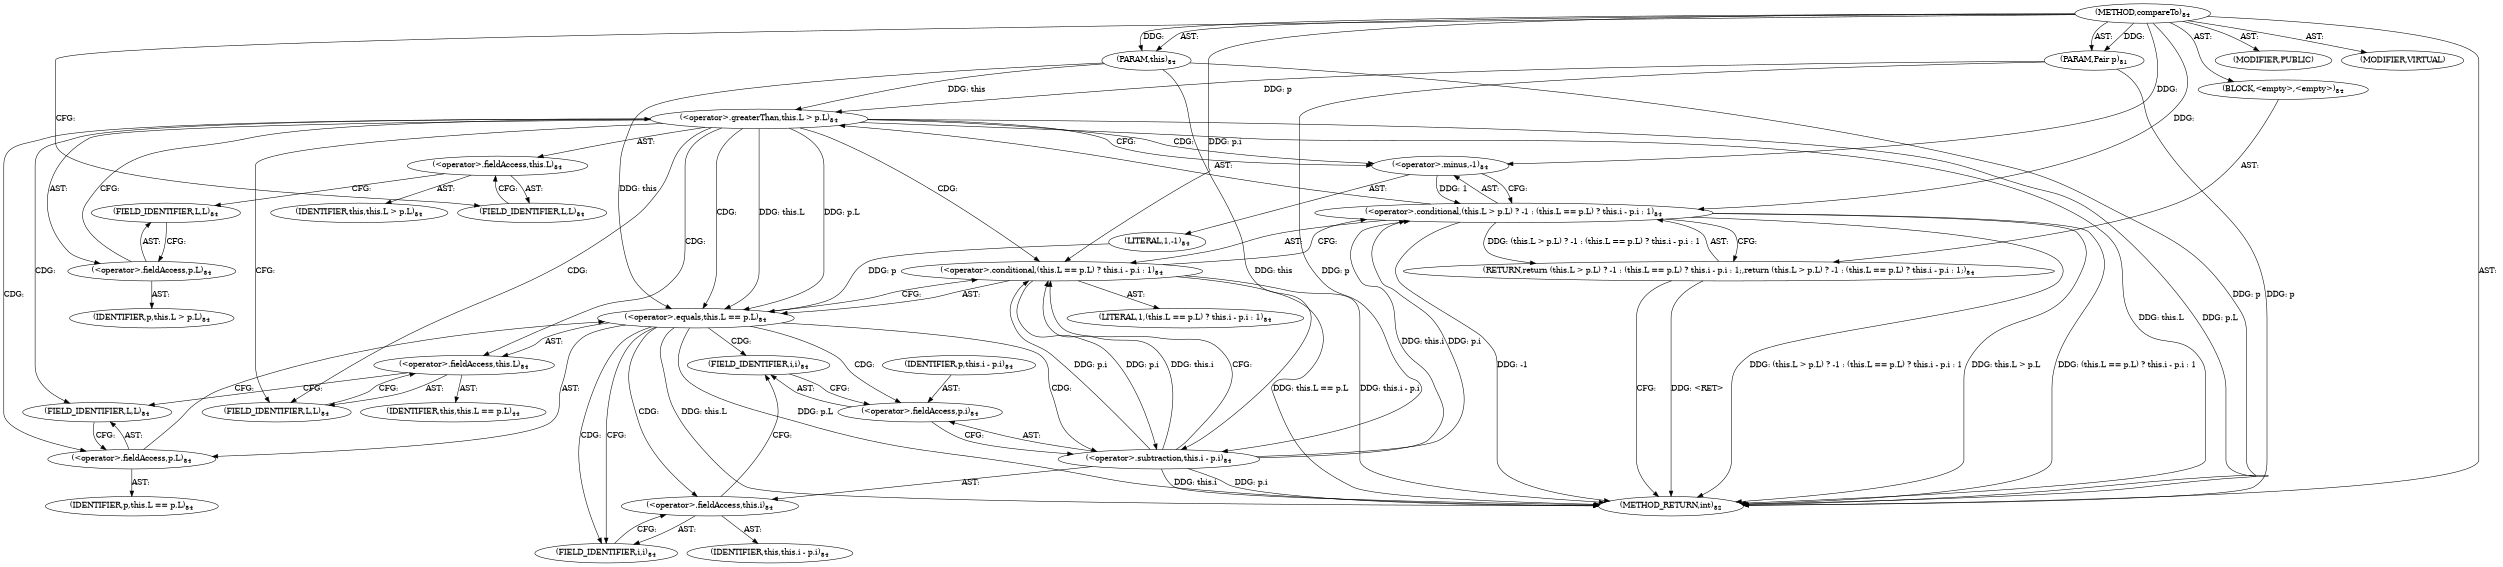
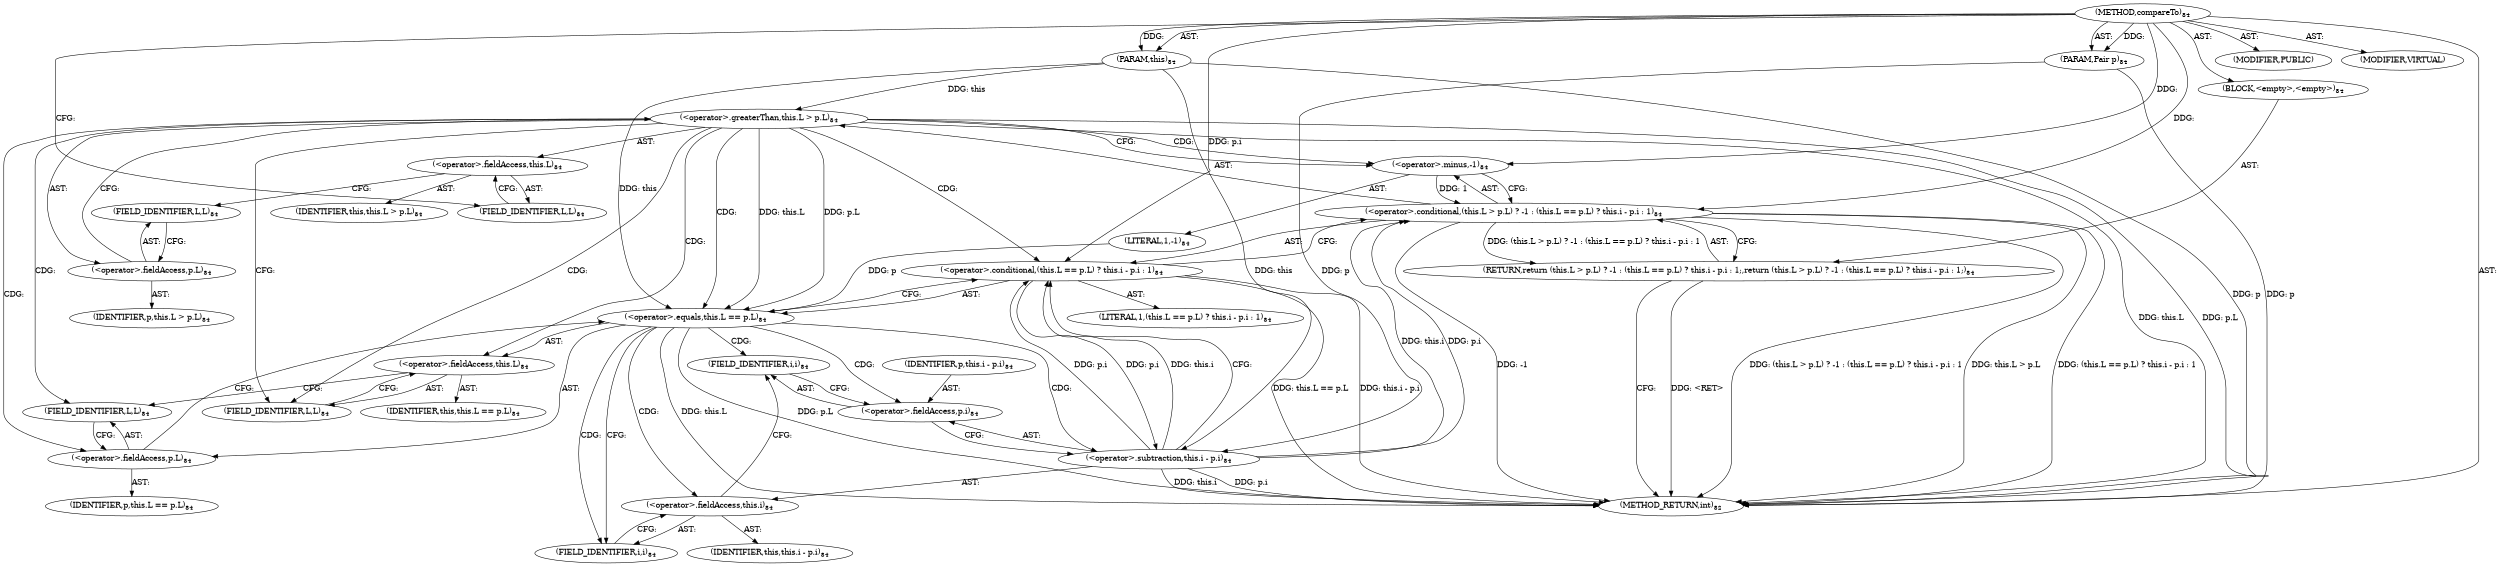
(2124, 60) -> (2124, 60)
(1442, 73) -> none
(516, 411) -> (516, 411)
